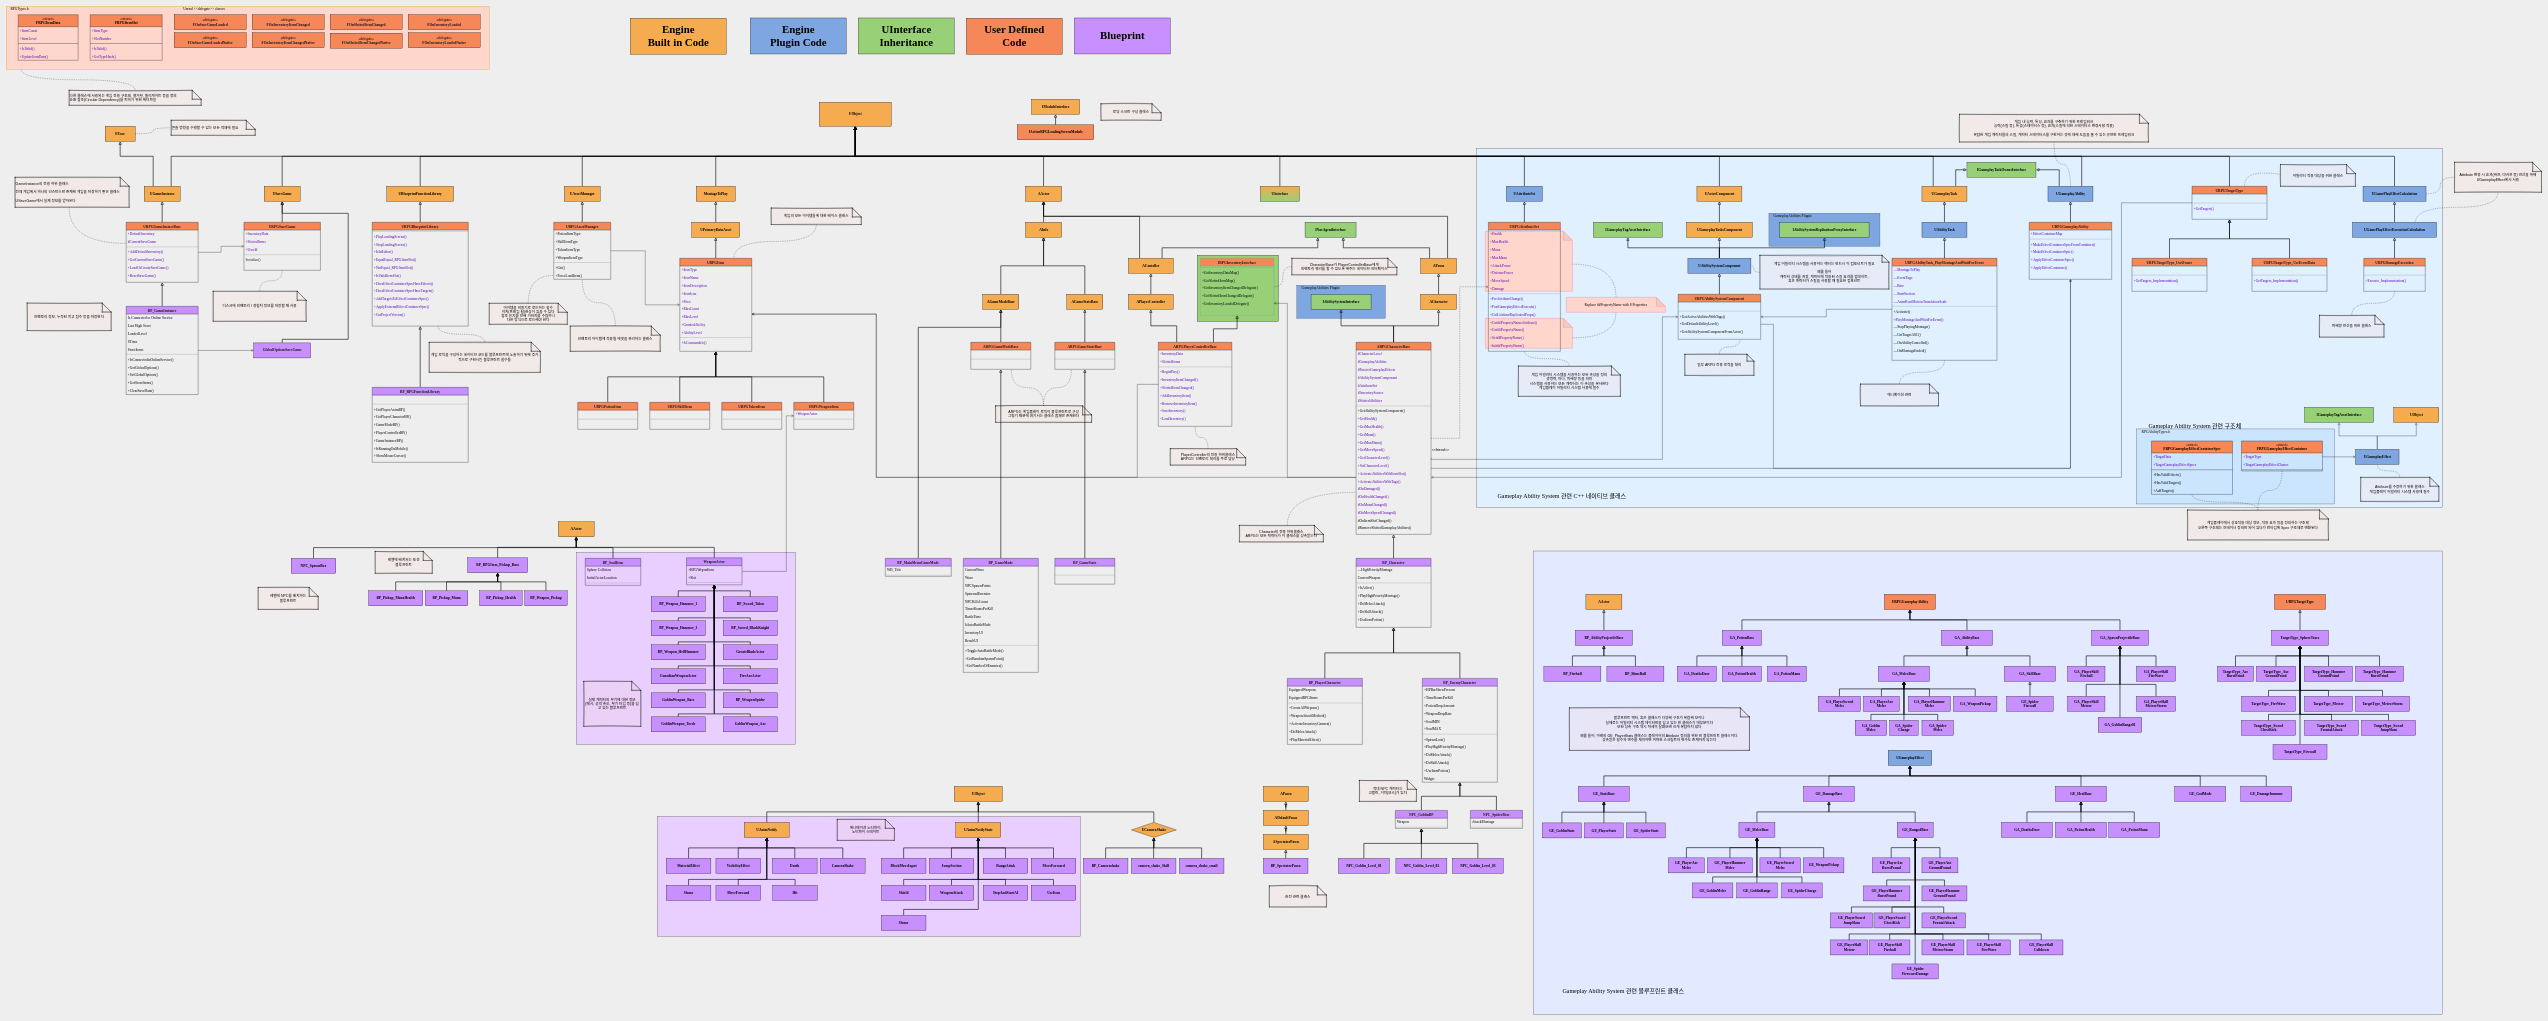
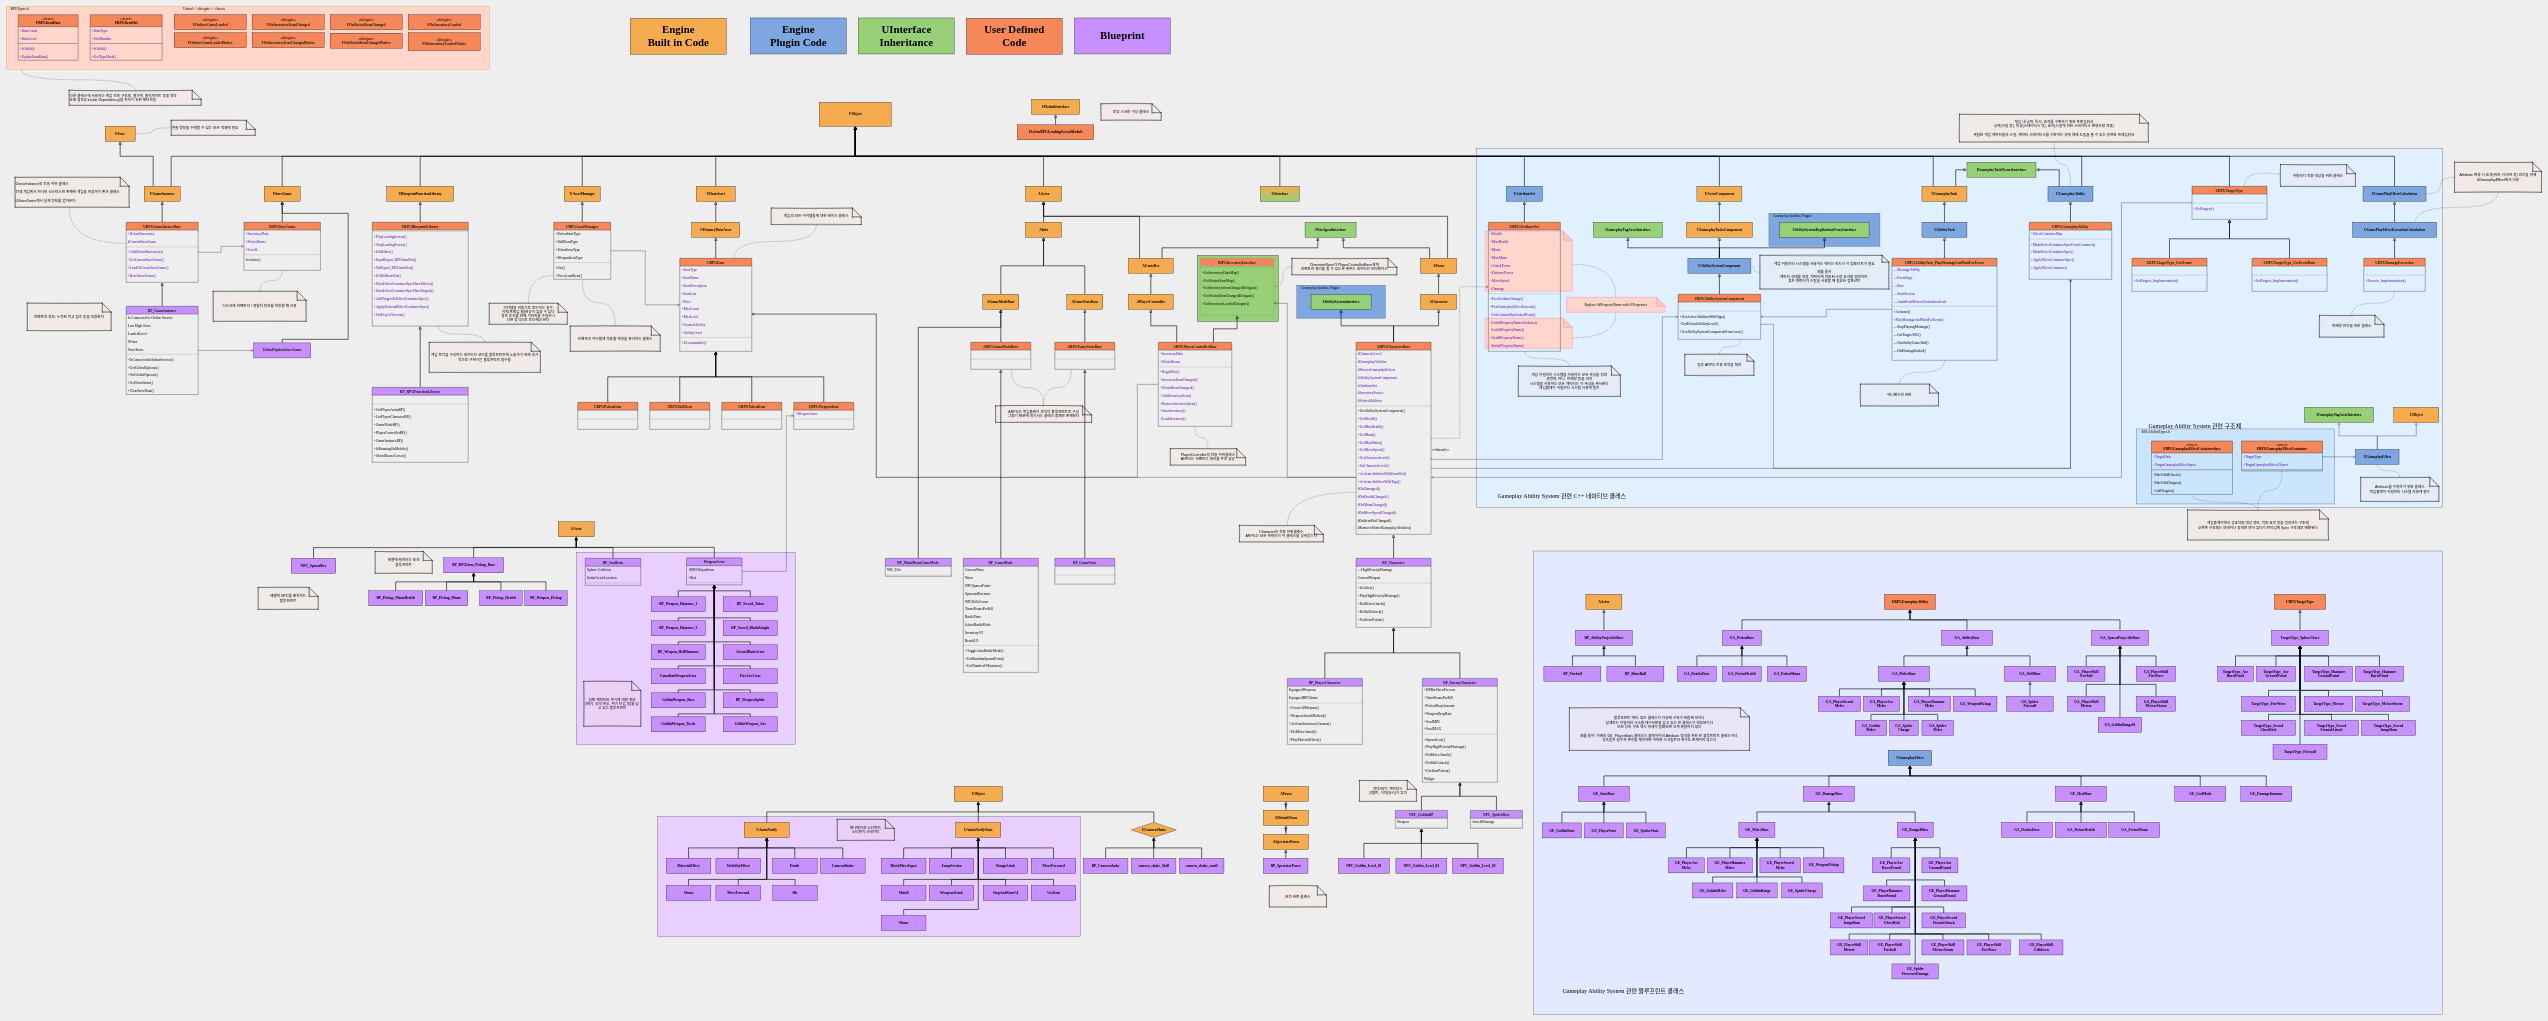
(444, 40) -> (444, 42)
(716, 194) -> (716, 194)
(498, 565) -> (474, 565)
